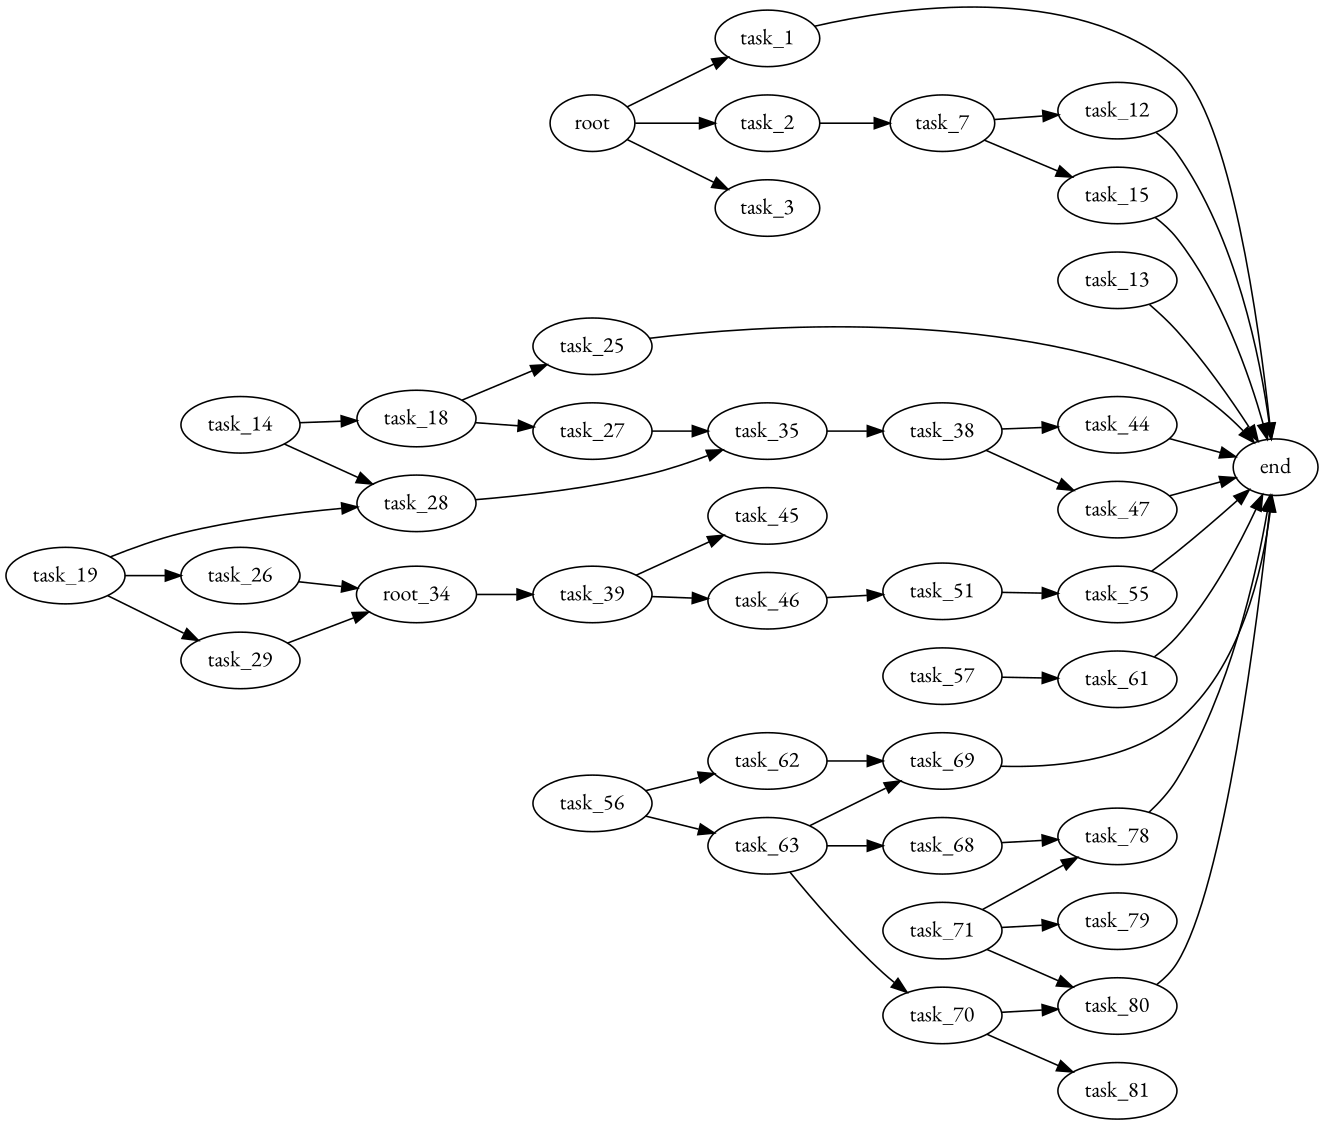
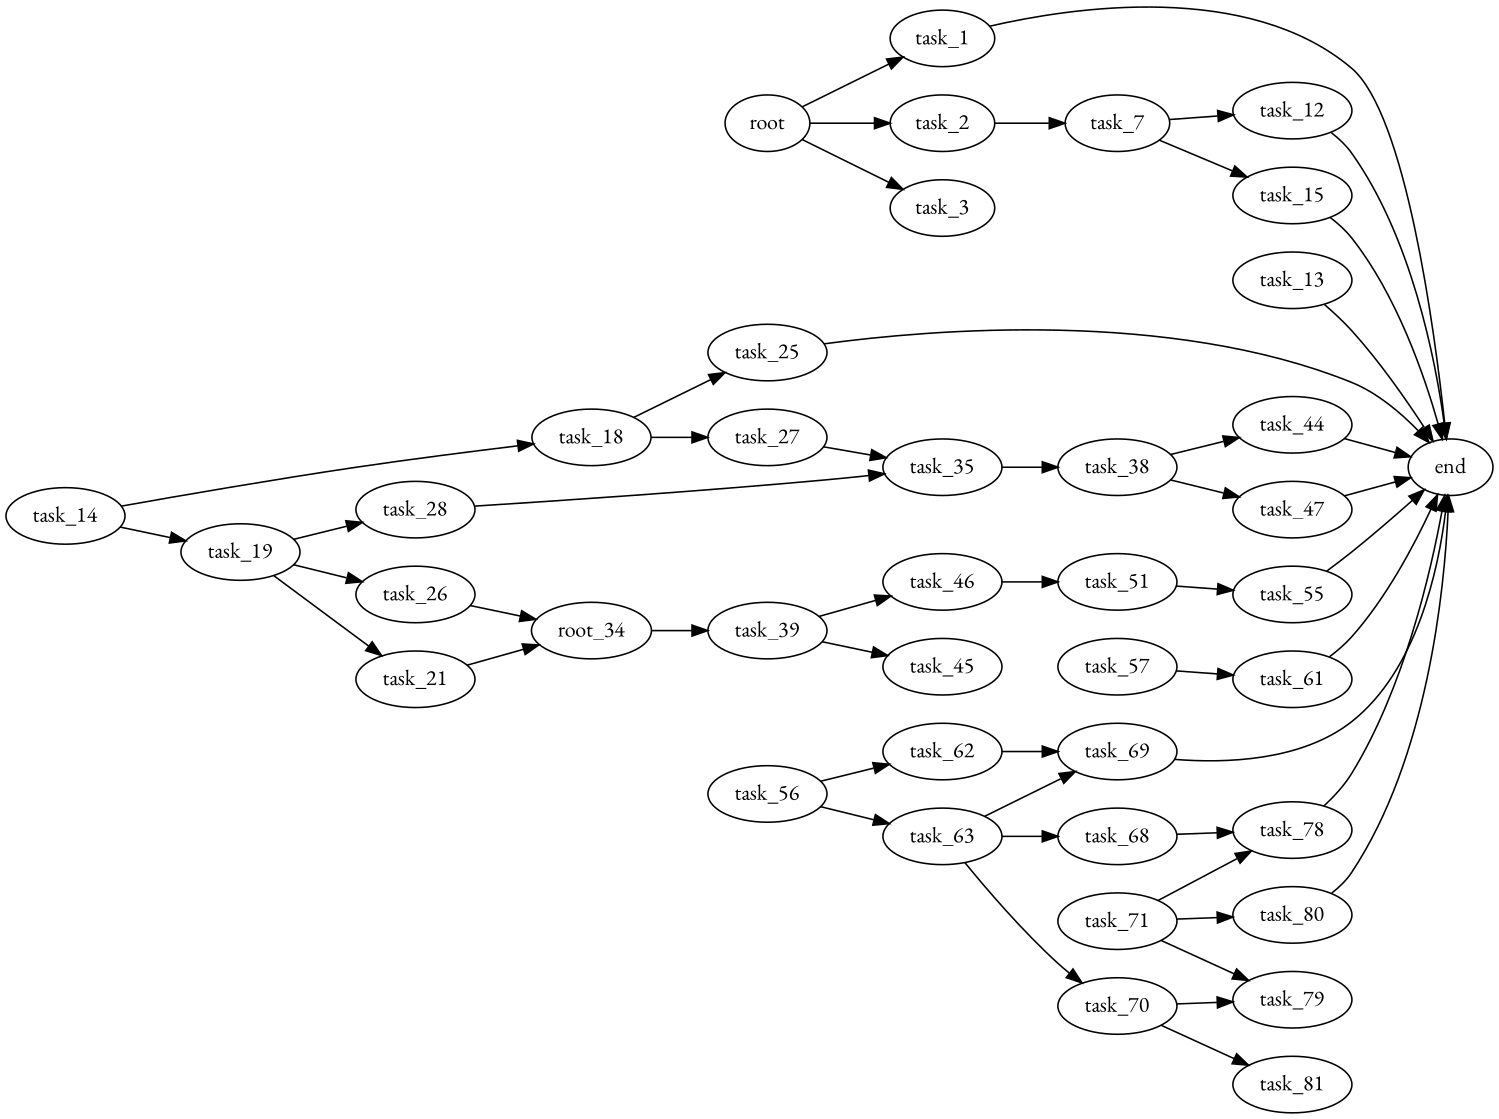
(321, 461) -> (145, 532)
(240, 660) -> (415, 679)
(1022, 1011) -> (1197, 1003)
